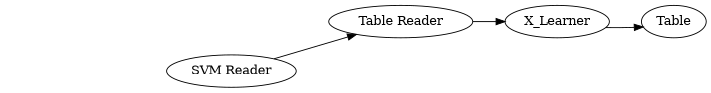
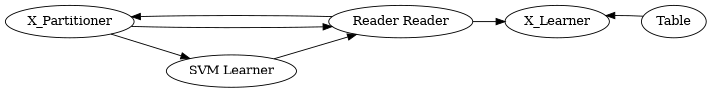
none -> (70, 22)
(401, 22) -> (401, 22)
(620, 28) -> (629, 16)
(231, 71) -> (231, 71)
